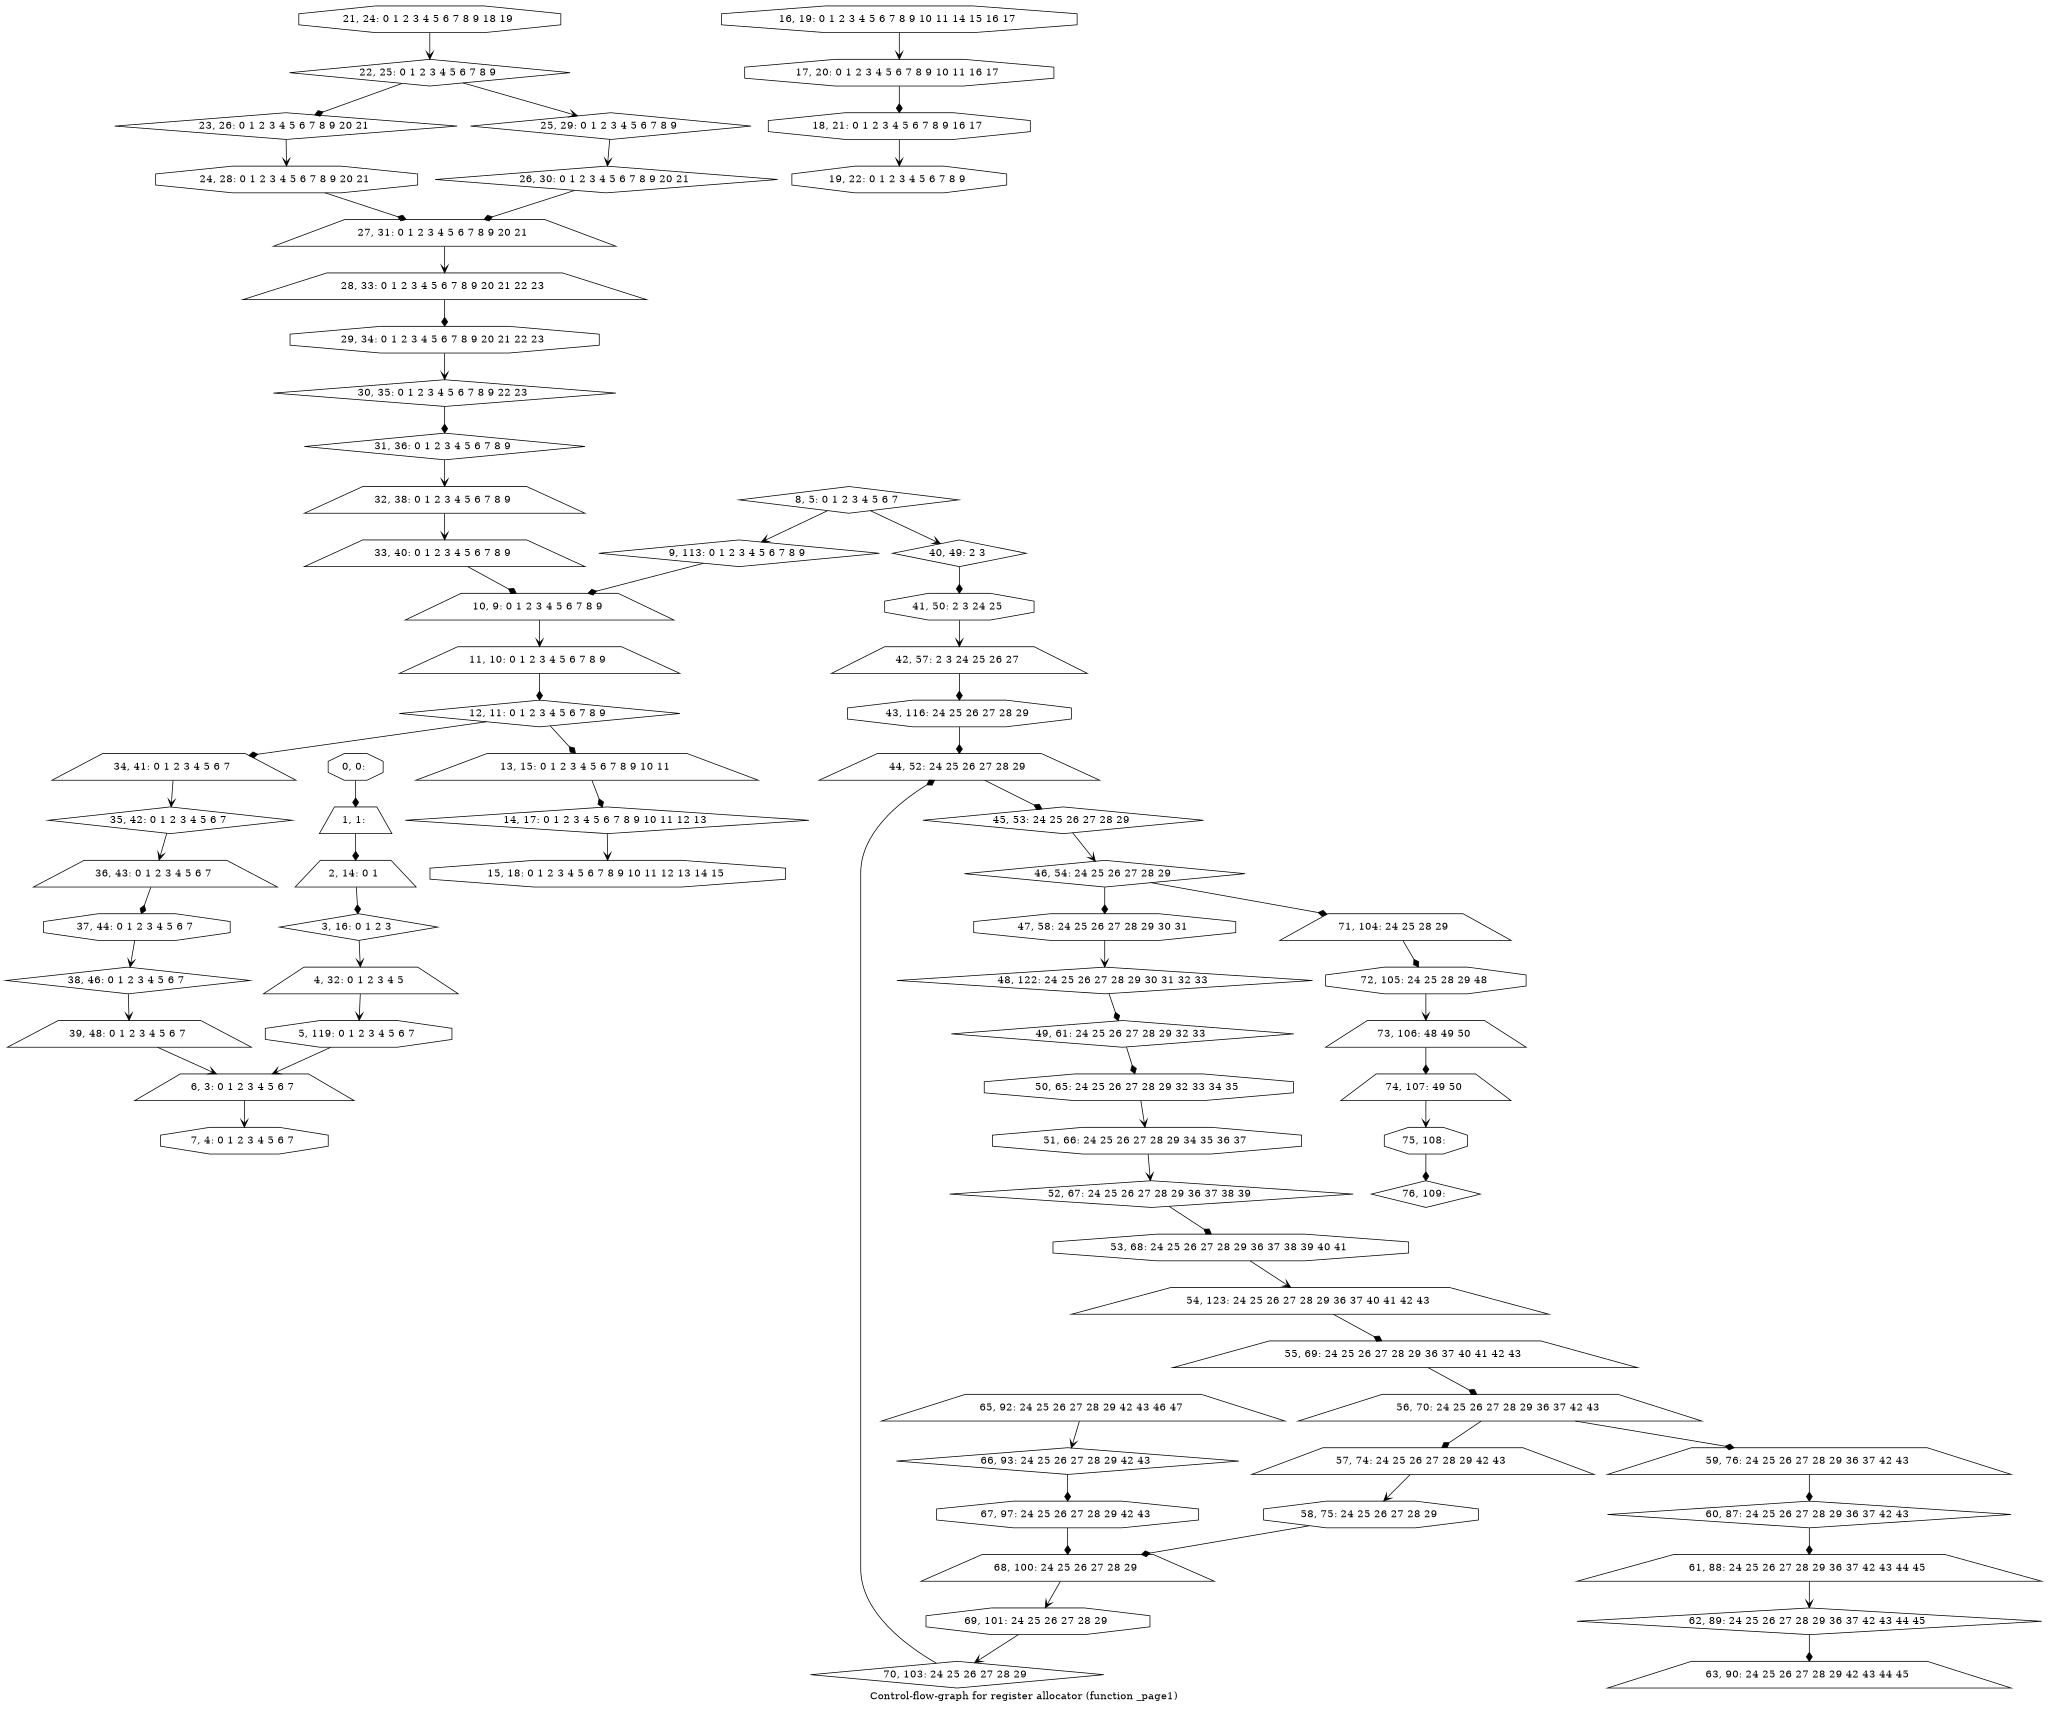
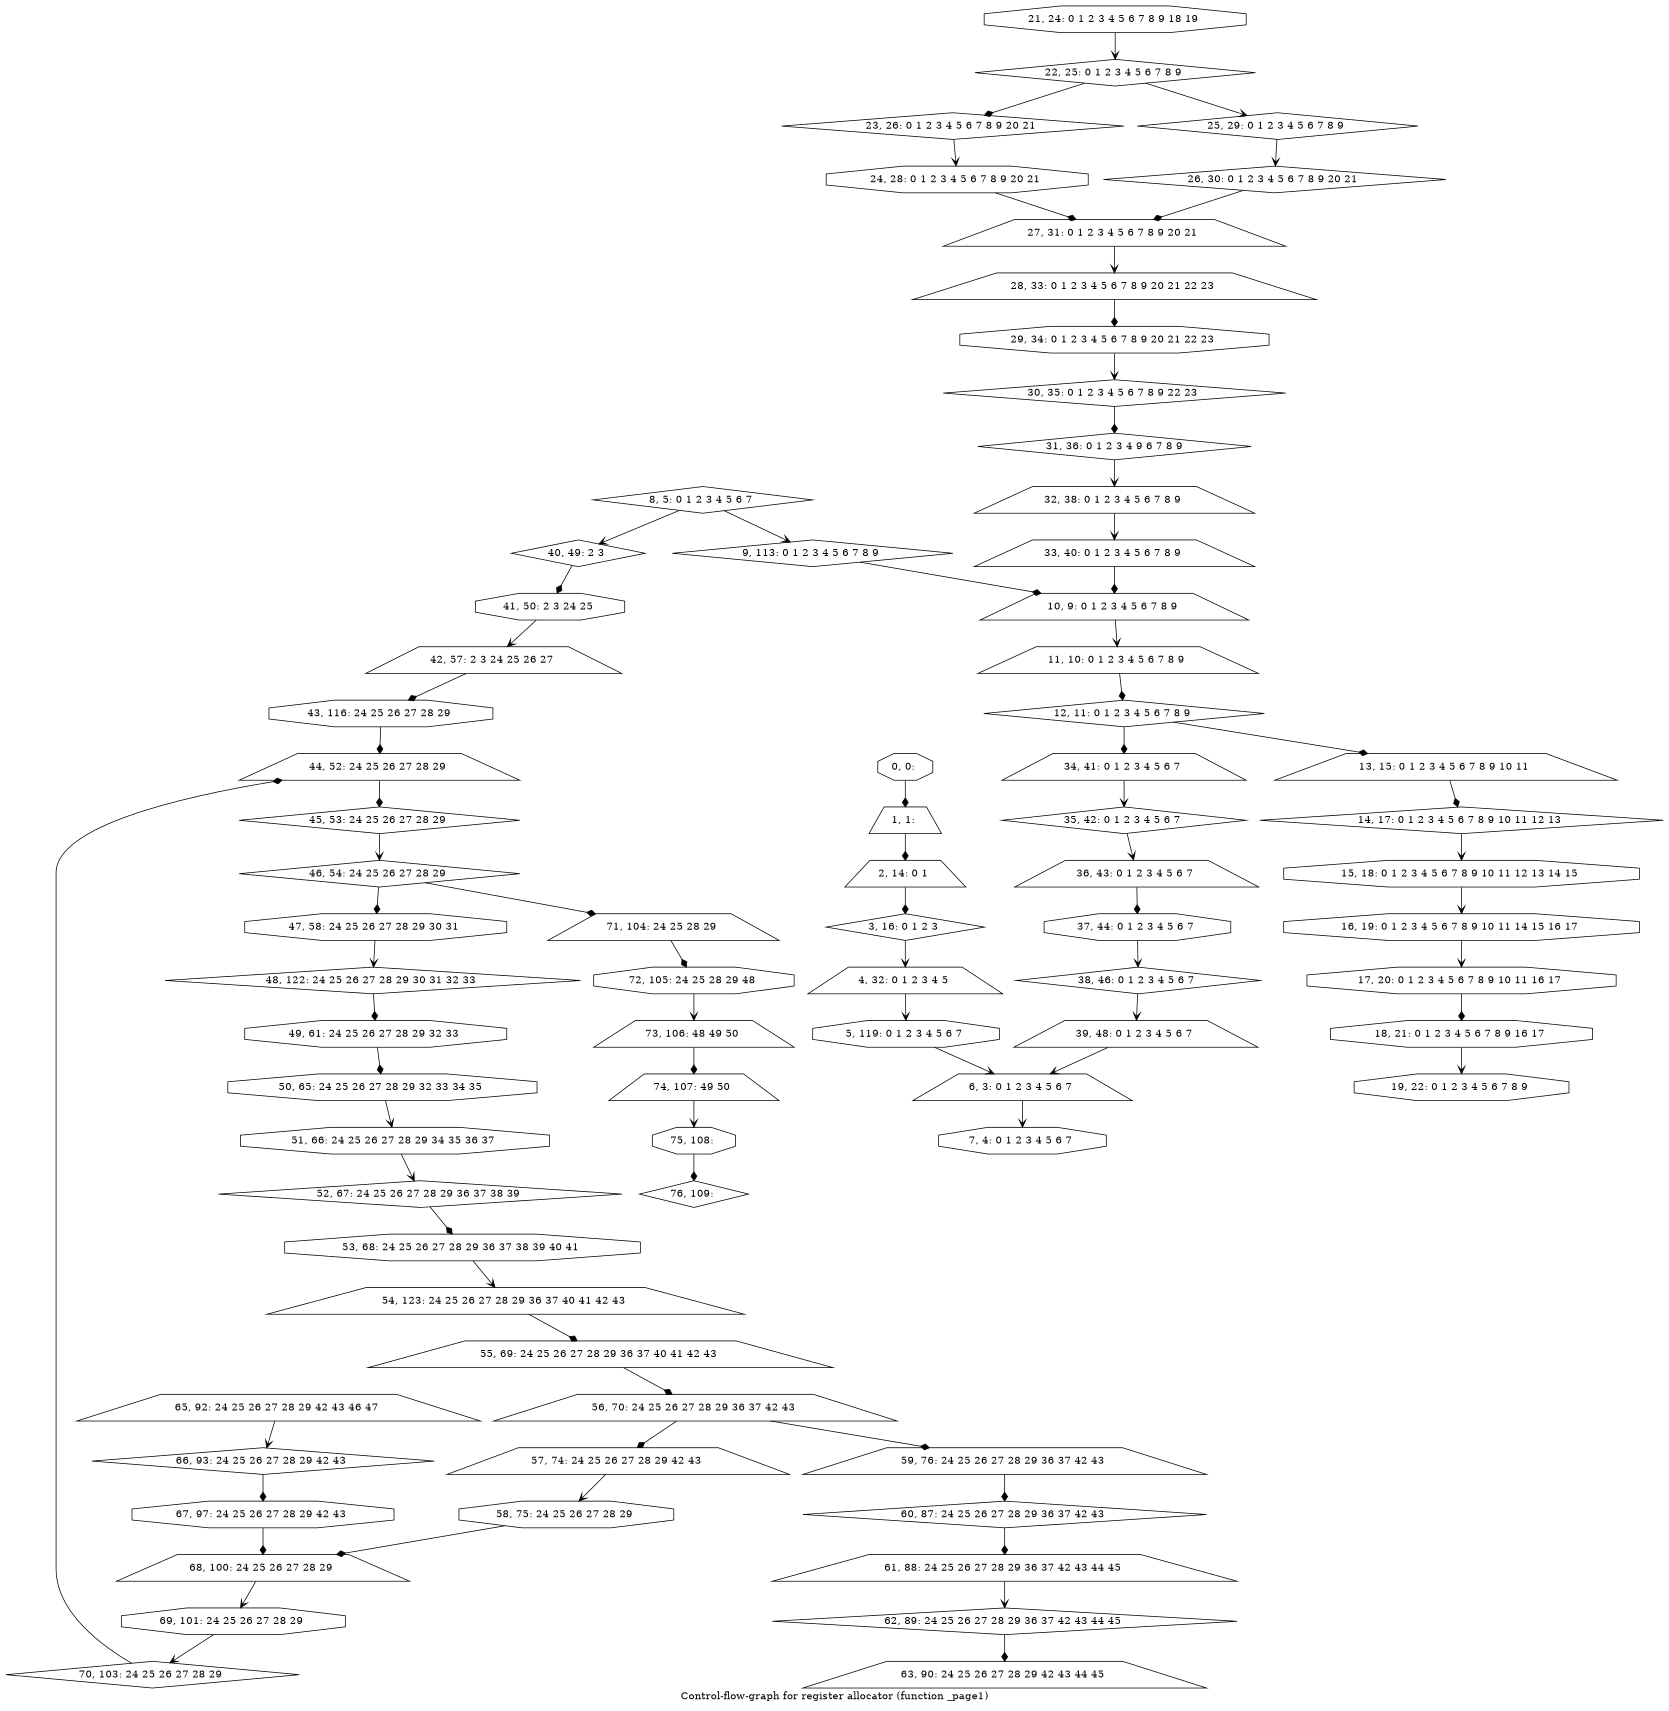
(445, 446) -> (1114, 446)
none -> (1462, 897)
(1123, 1034) -> (376, 1034)
